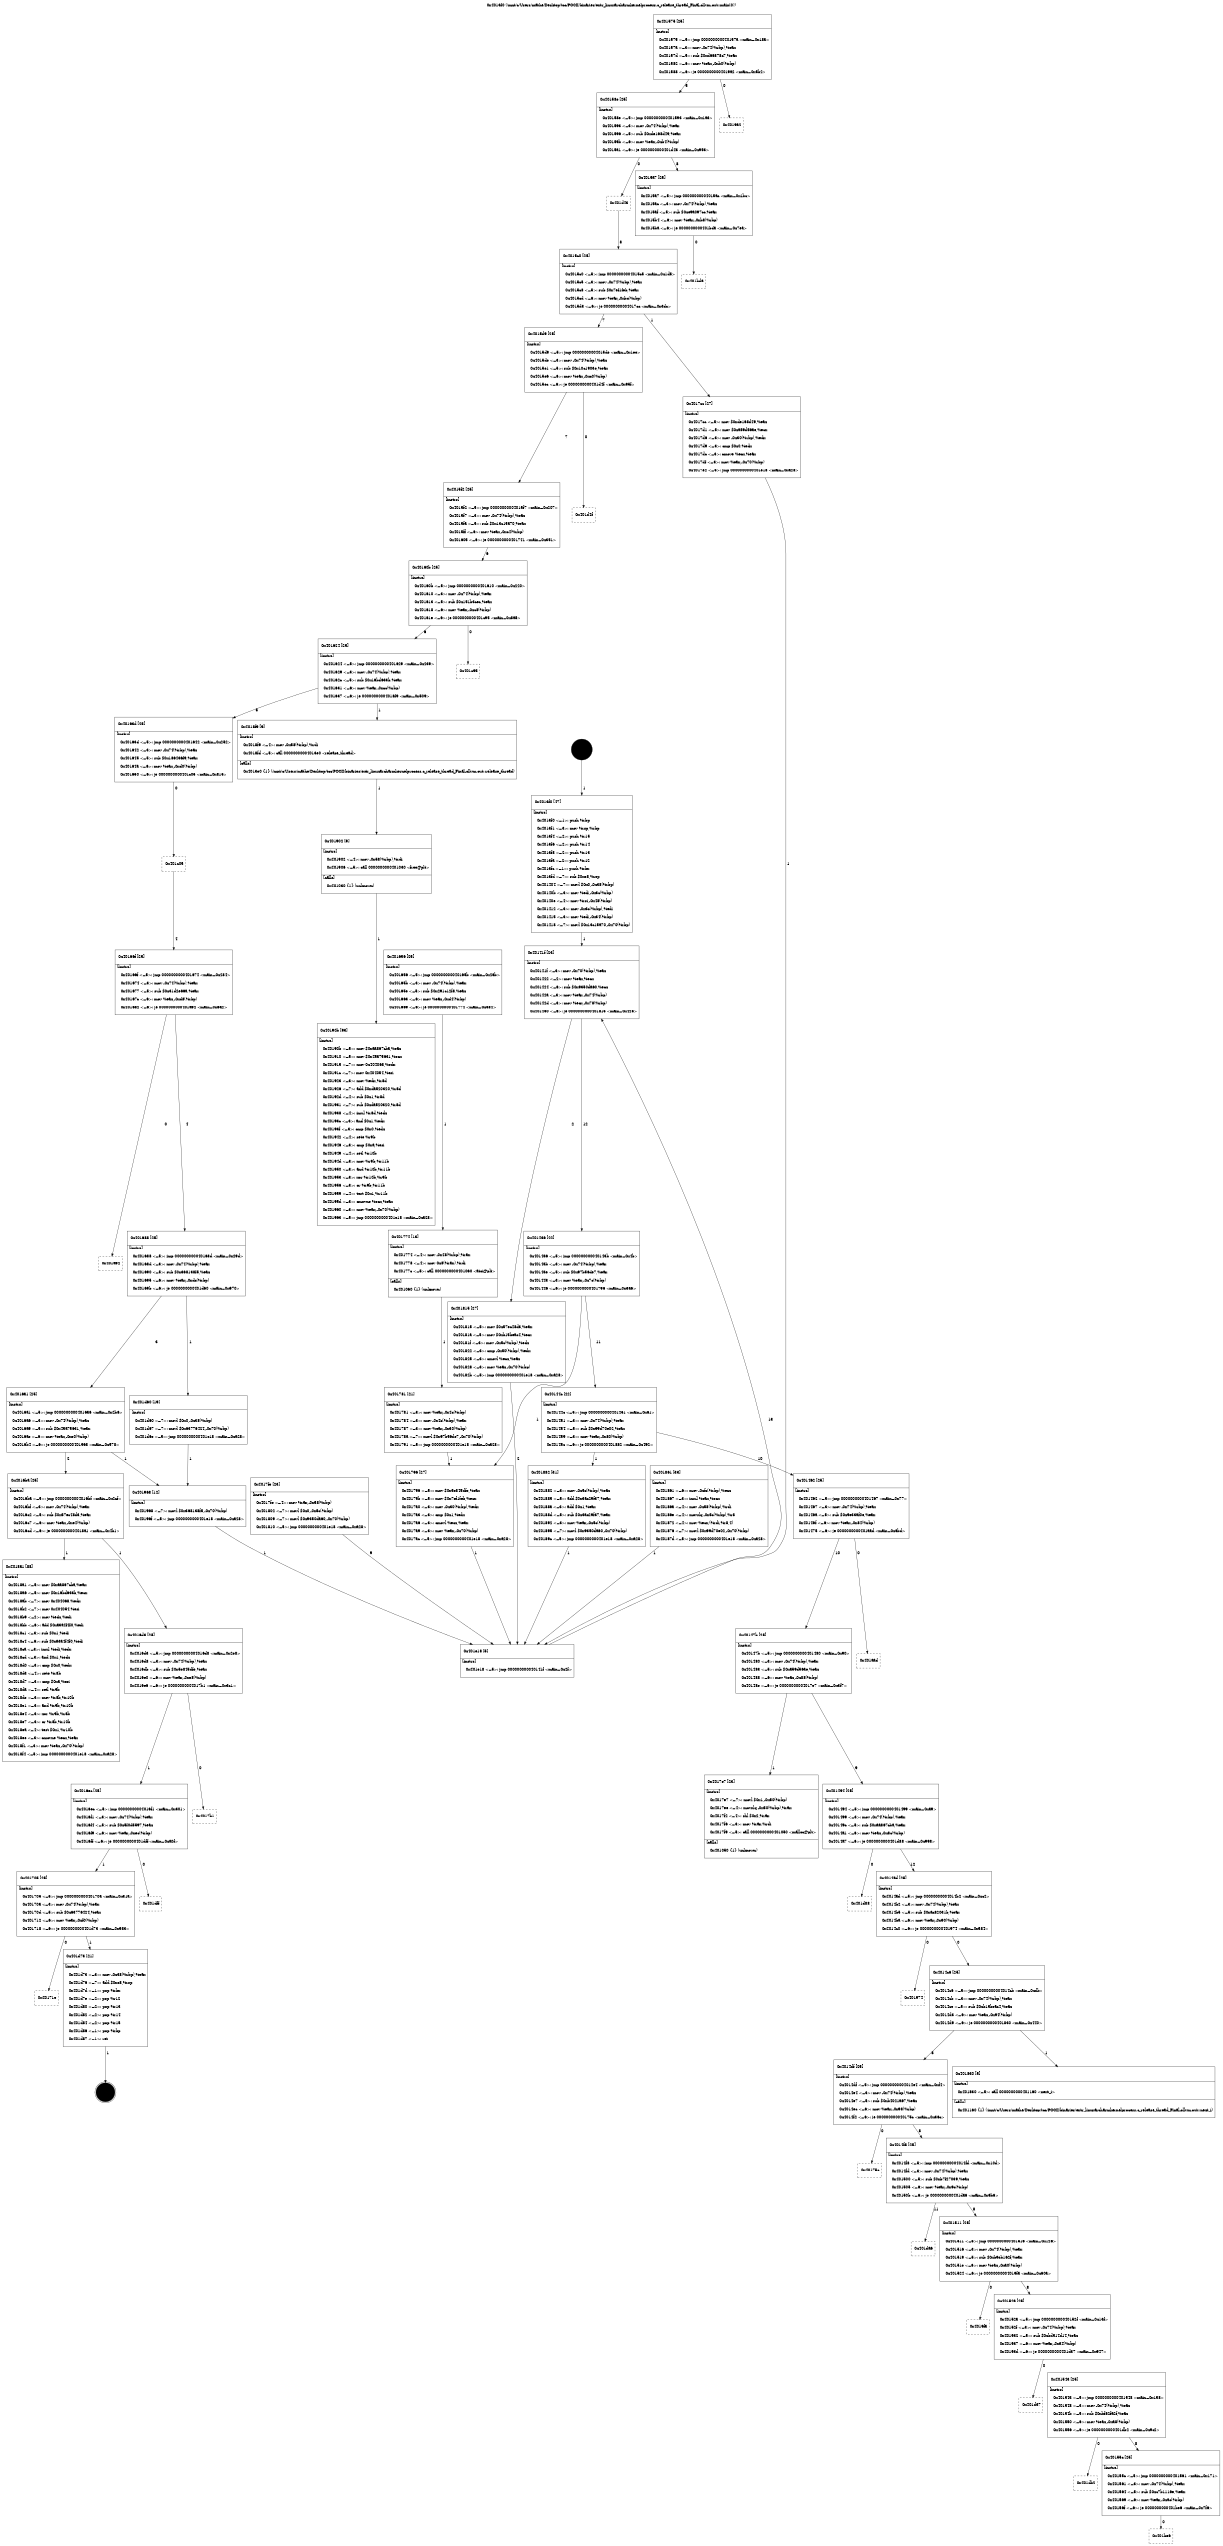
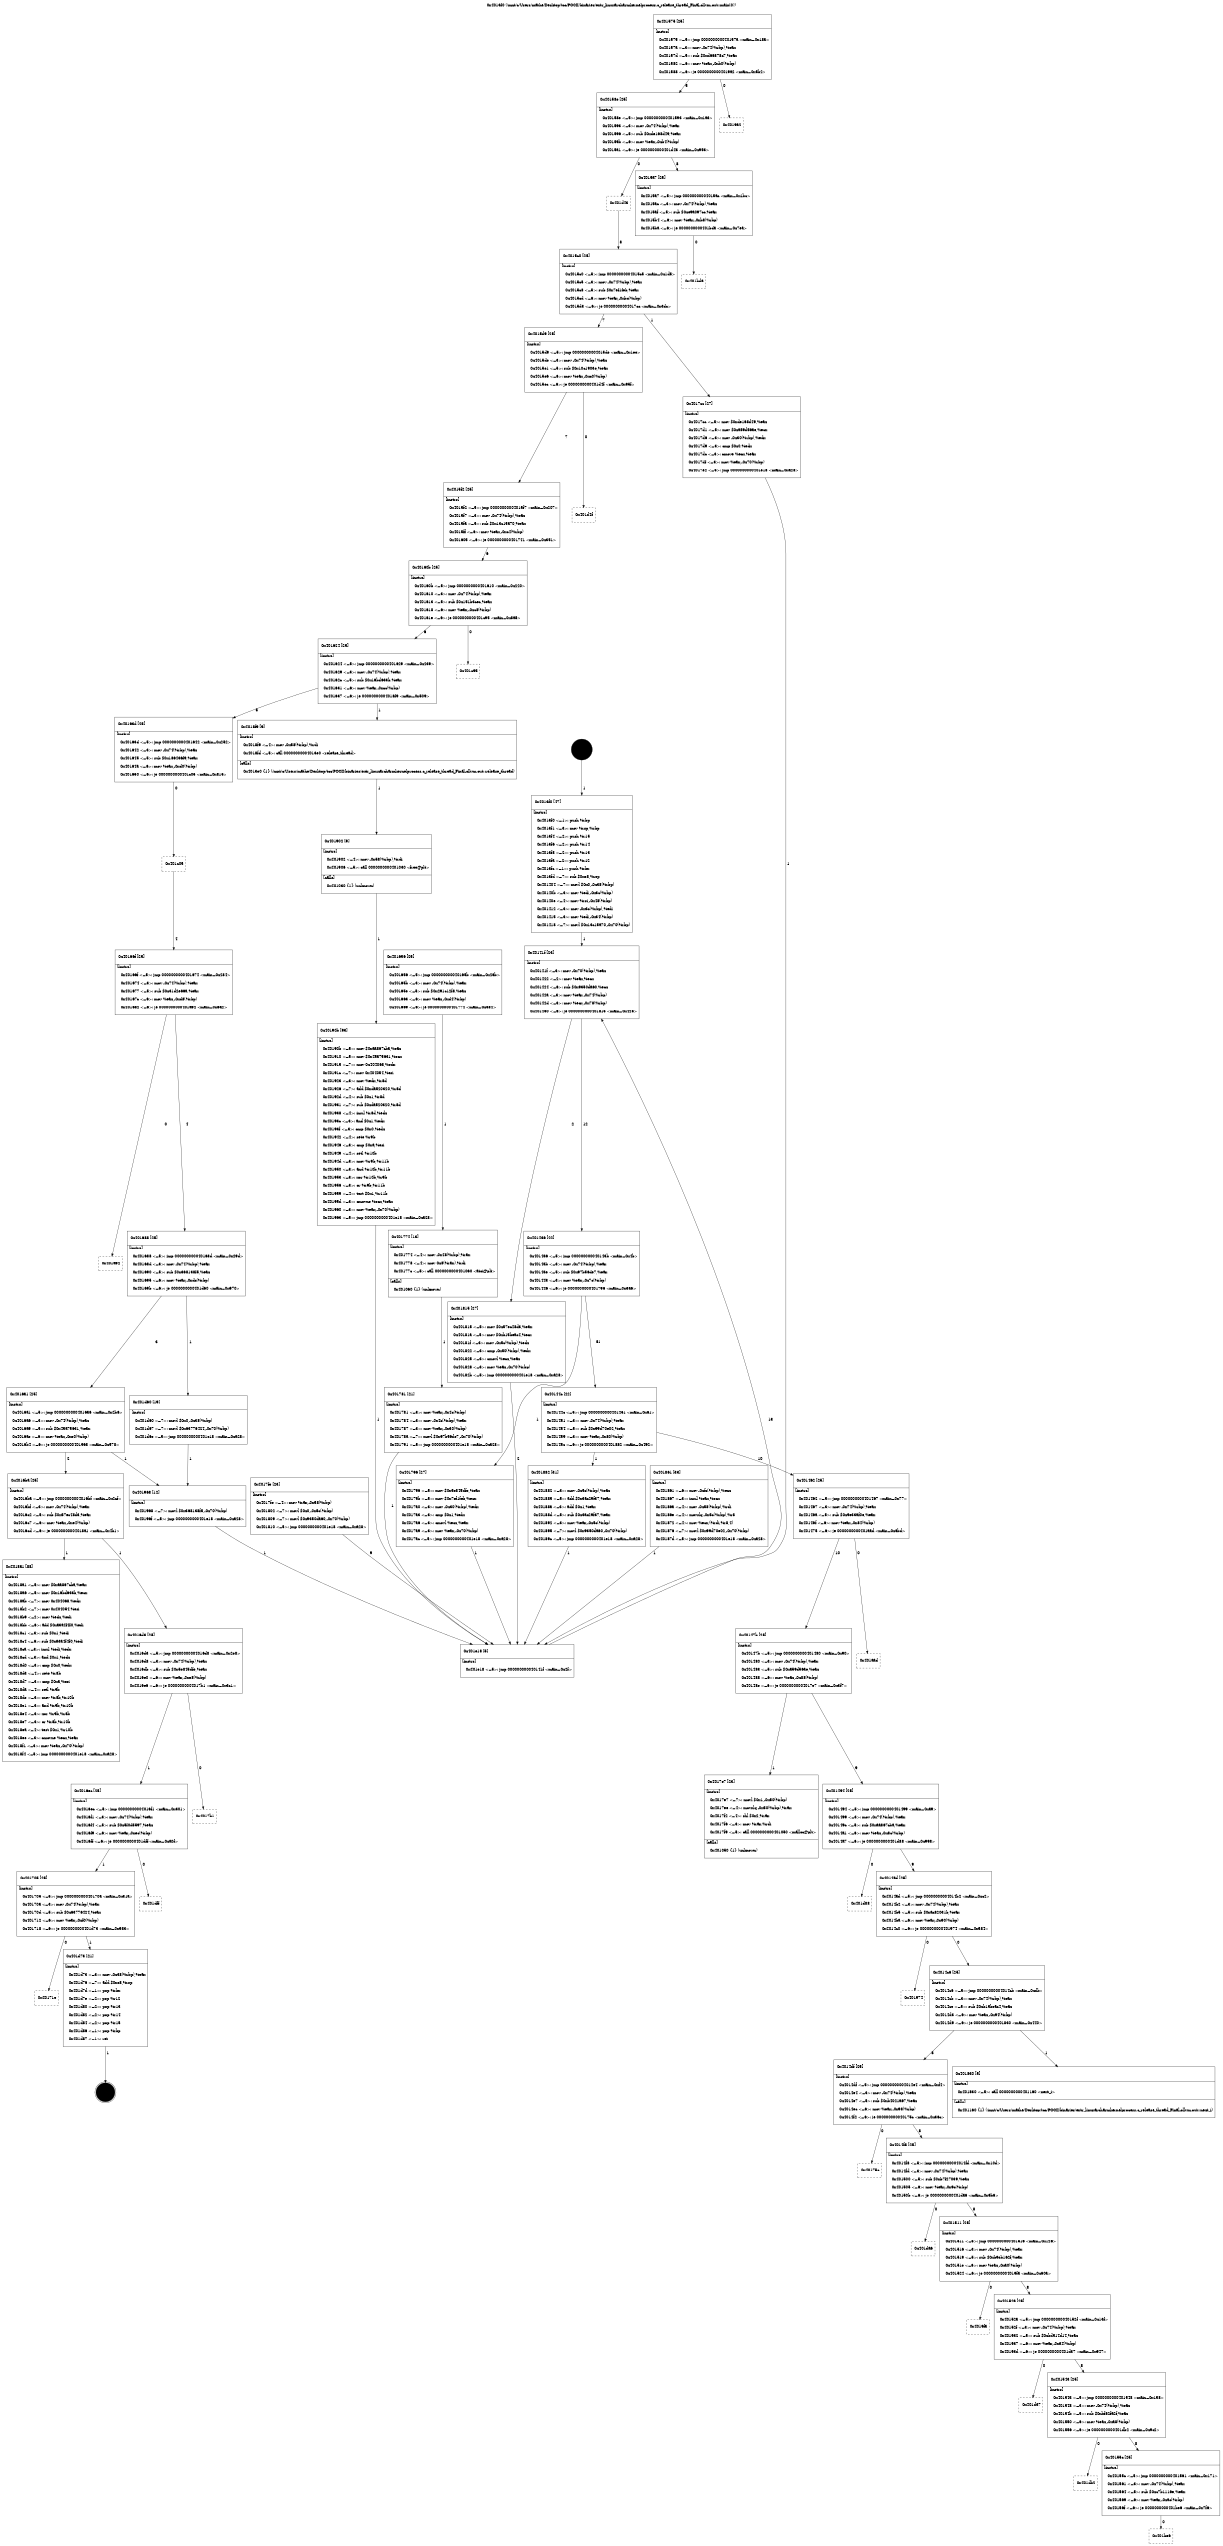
(598, 1342) -> (598, 1342)
none -> (376, 1458)
(448, 1458) -> (400, 1564)
(912, 1865) -> (912, 1865)
(936, 2210) -> (936, 2210)
none -> (1079, 2365)
